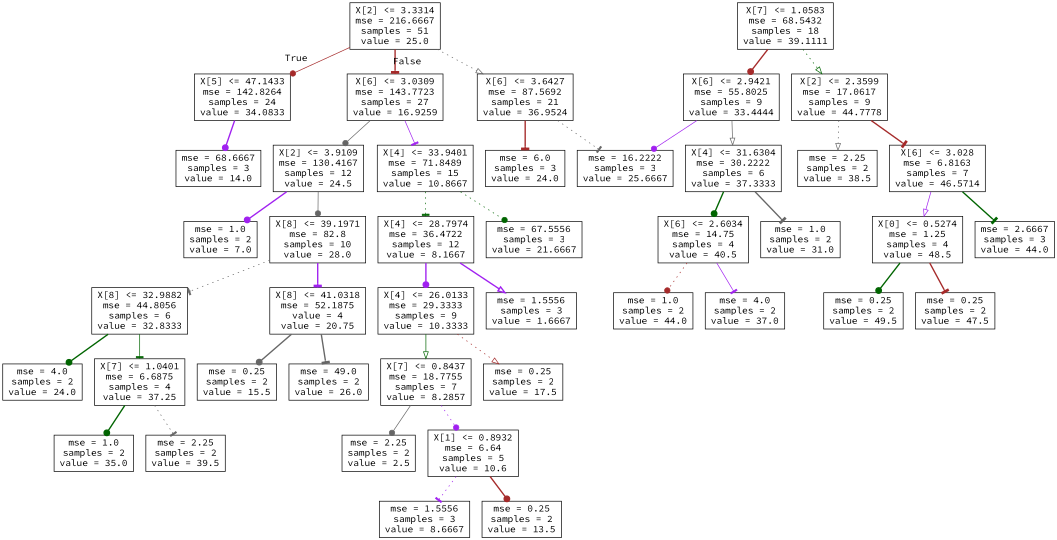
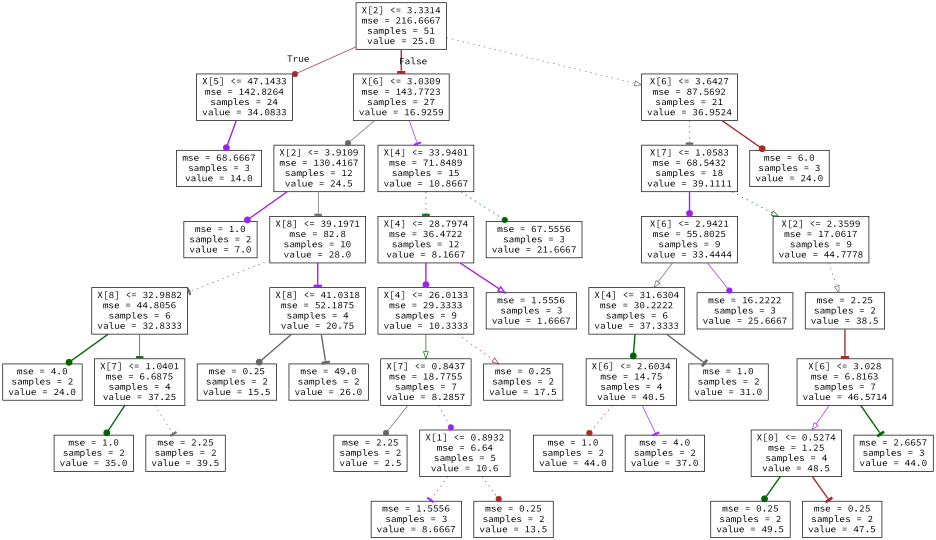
(760, 59) -> (690, 201)
(887, 132) -> (845, 342)
(525, 134) -> (741, 134)
(577, 134) -> (690, 131)
(318, 201) -> (318, 202)
(1015, 240) -> (894, 453)
(318, 311) -> (318, 311)
(498, 487) -> (489, 487)
